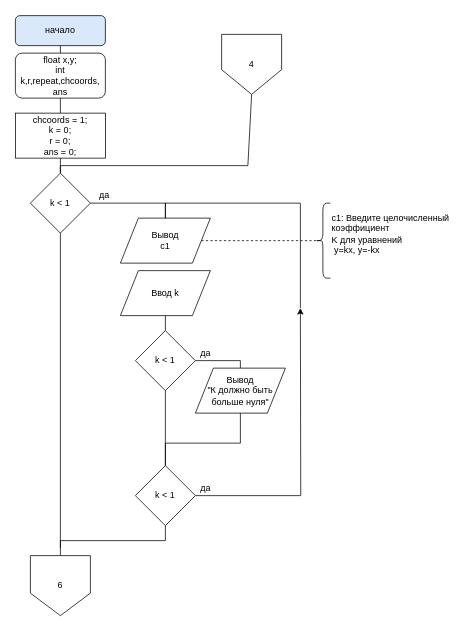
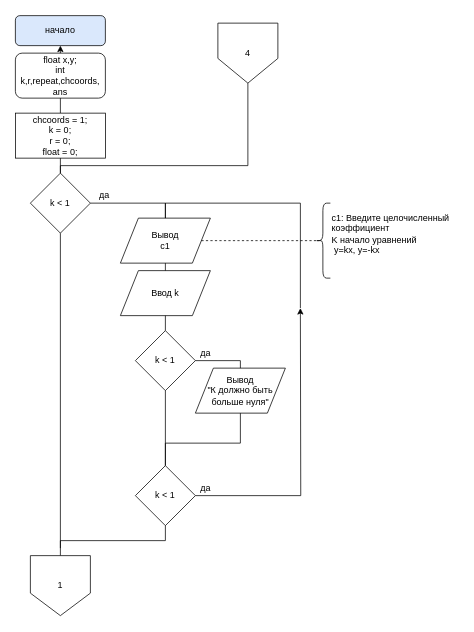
(60, 50) -> (60, 52)
(252, 64) -> (248, 53)
(60, 135) -> (60, 135)
(391, 234) -> (391, 234)
none -> (165, 267)
(60, 585) -> (60, 585)
